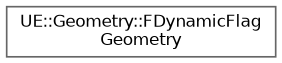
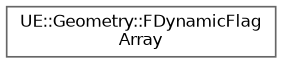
(141, 32) -> (141, 32)
